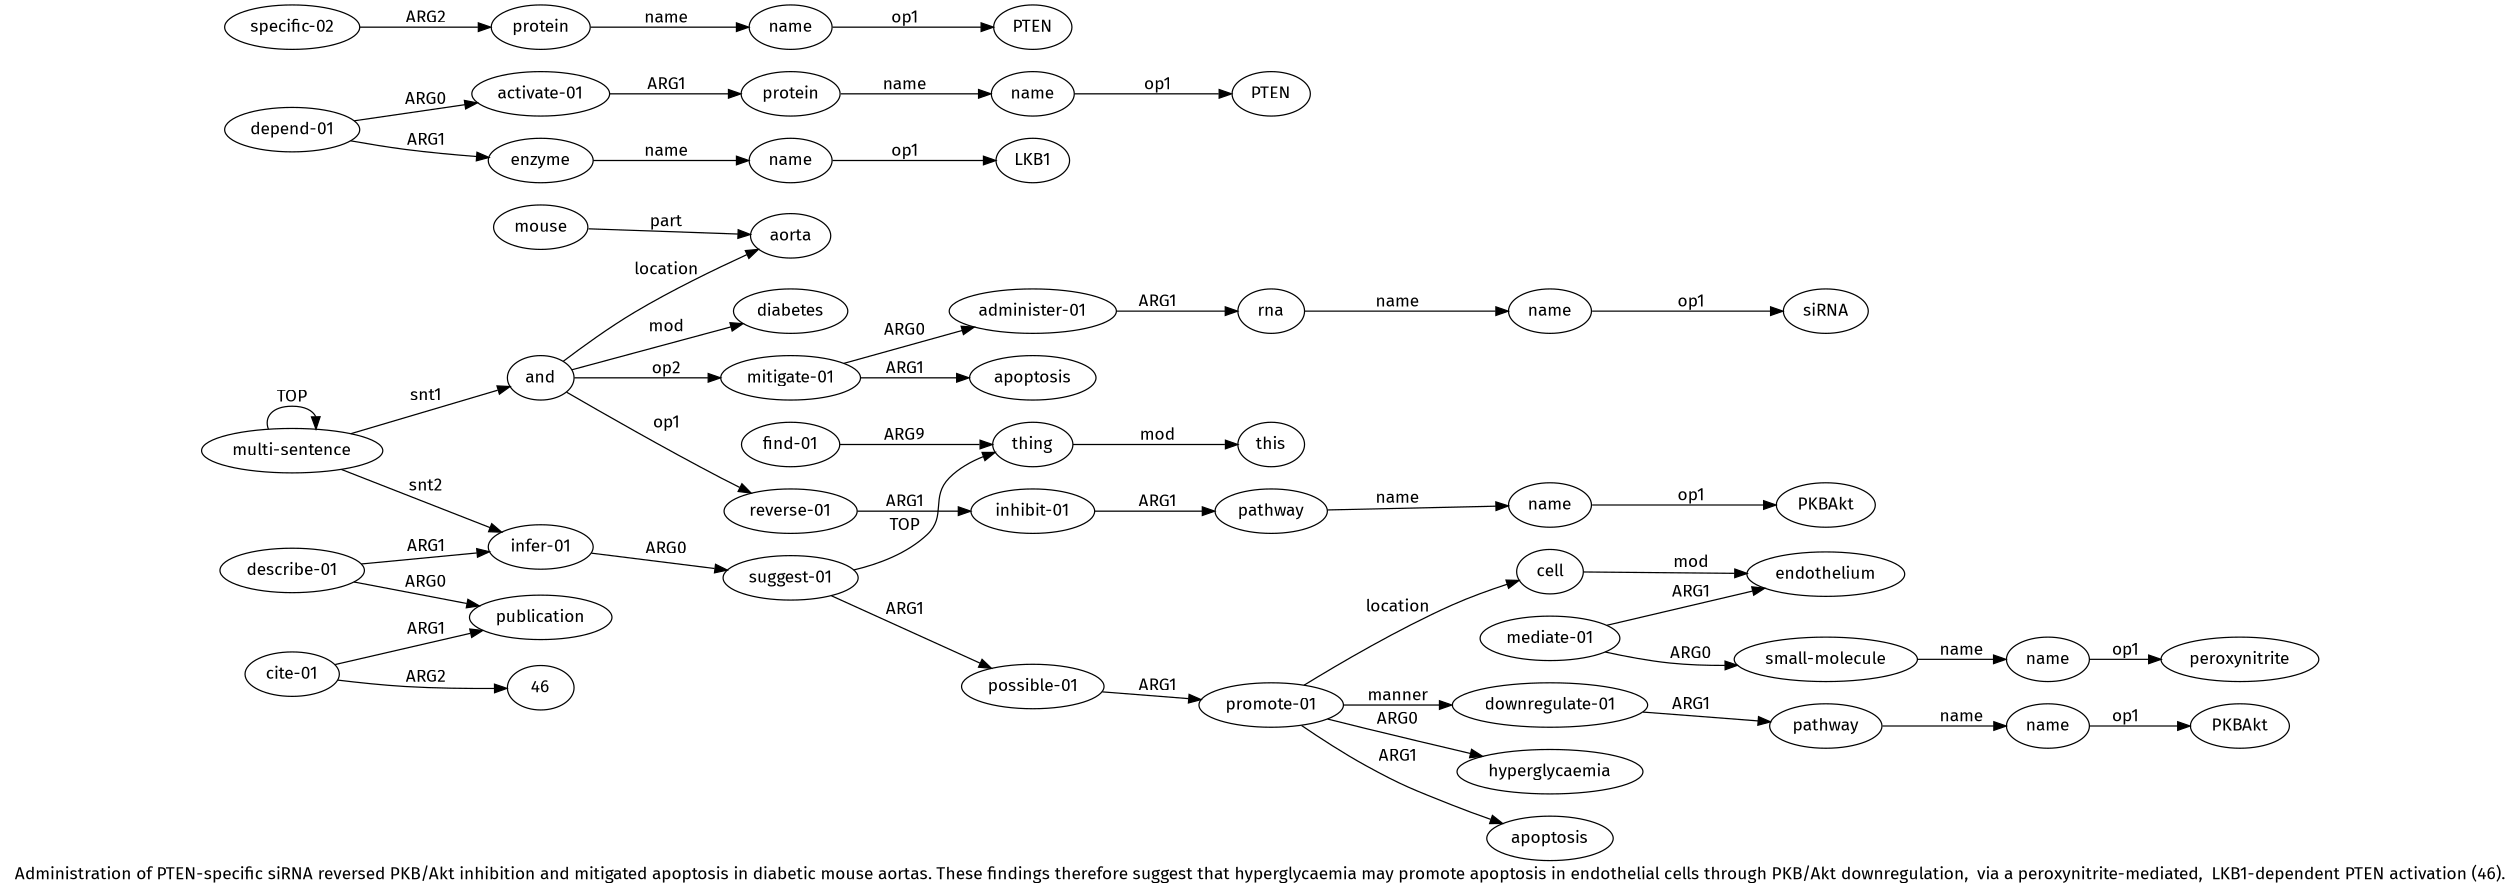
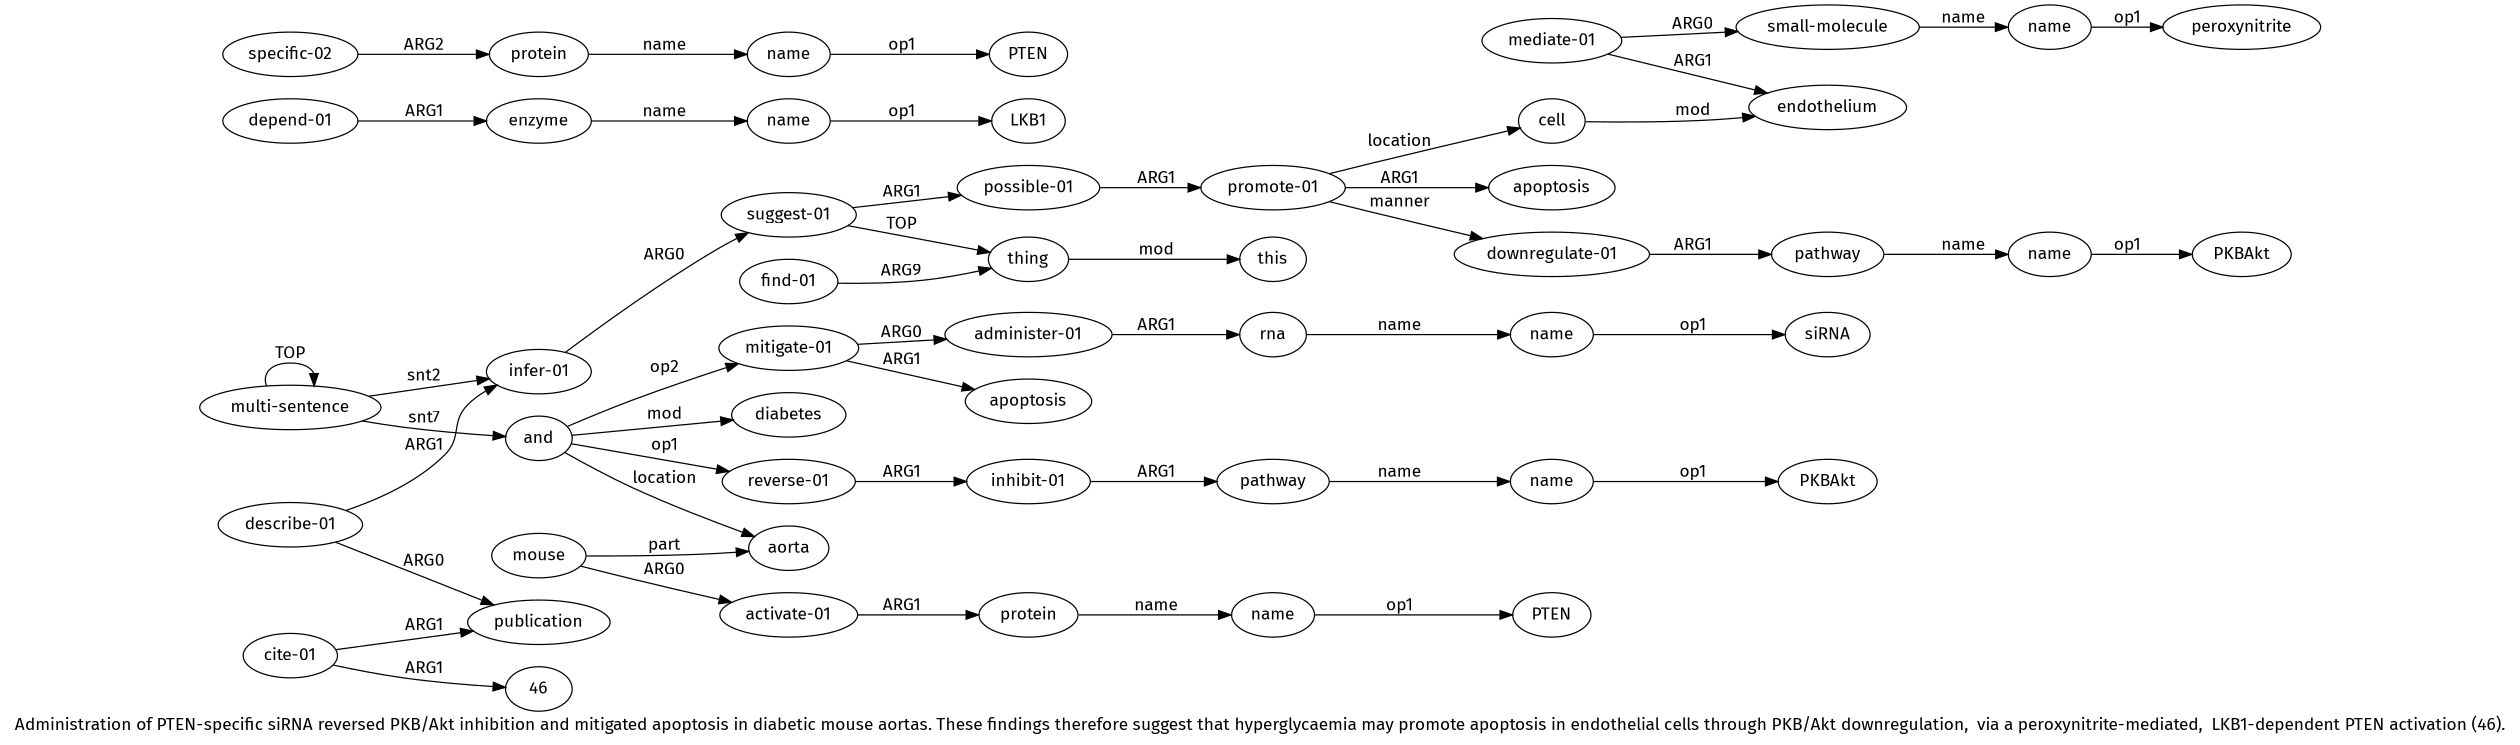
(410, 113) -> (650, 583)
(426, 396) -> (424, 418)
(426, 677) -> (424, 669)
(1550, 772) -> none
